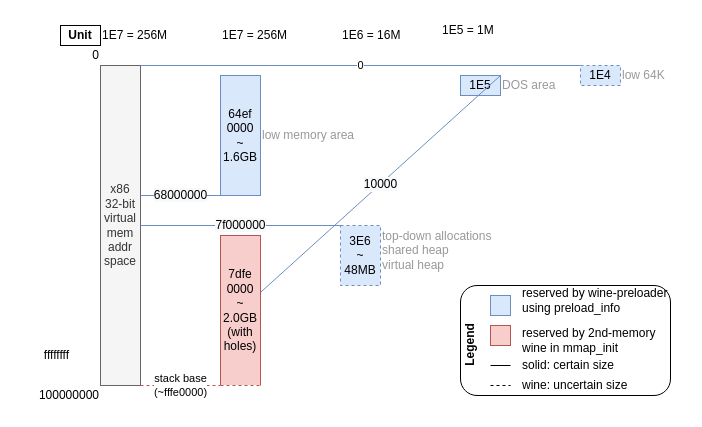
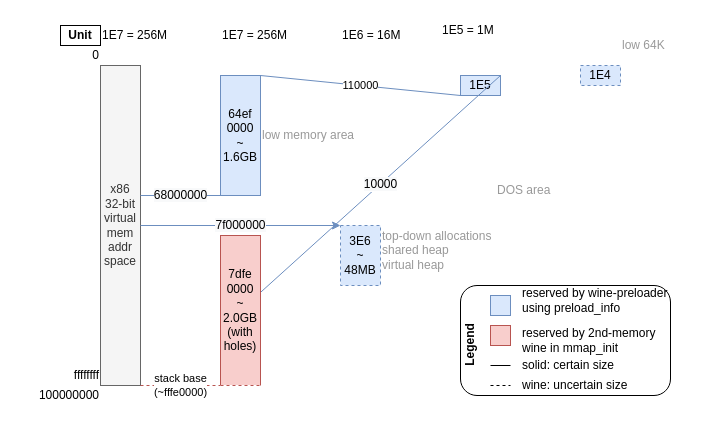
(361, 66) -> none
(651, 76) -> (651, 46)
none -> (361, 86)
(536, 86) -> (531, 191)
(336, 226) -> (330, 226)
(51, 356) -> (81, 376)
